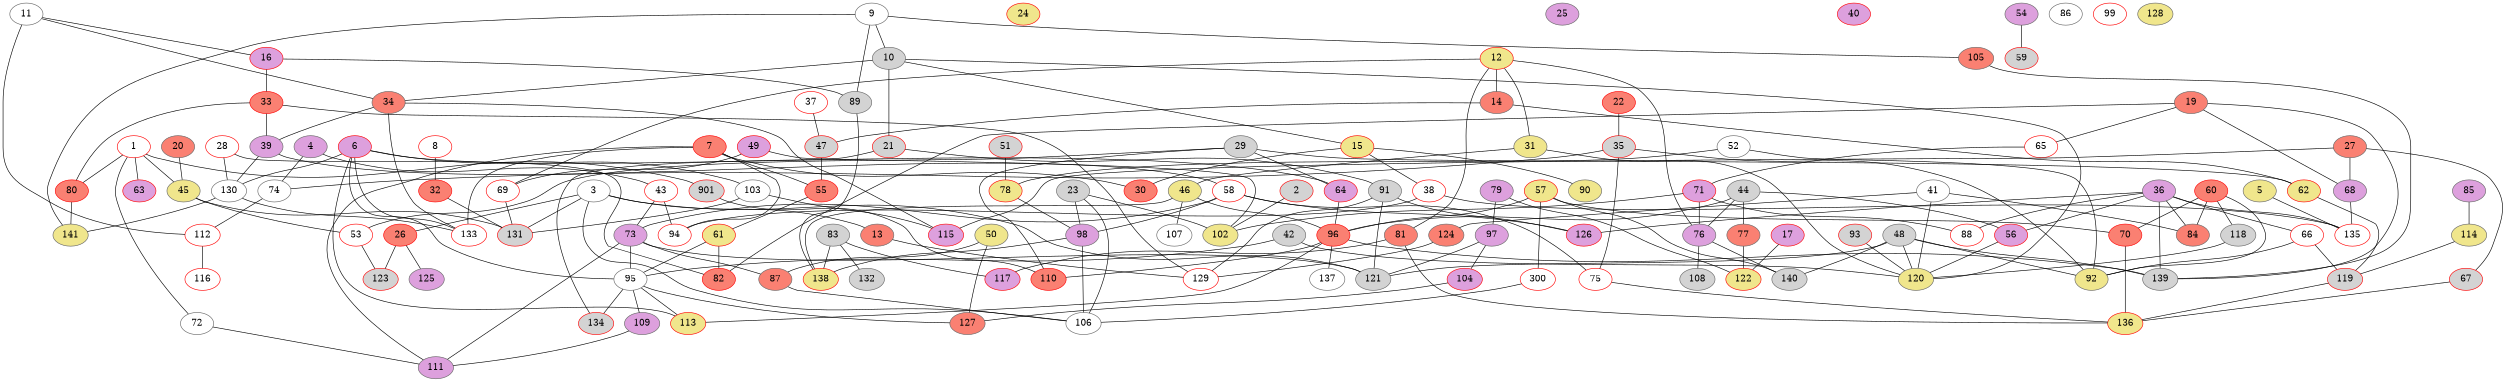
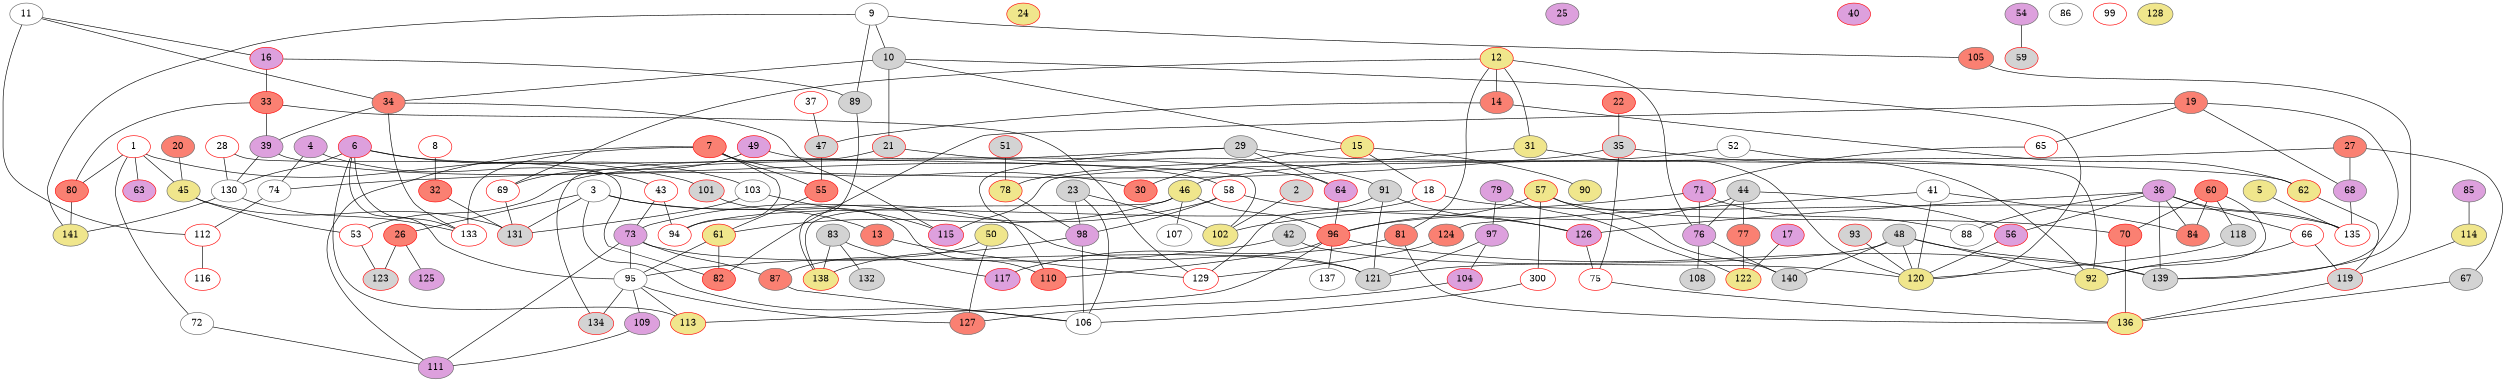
(707, 191) -> (707, 191)
(1429, 191) -> (1429, 191)
(1423, 206) -> (1590, 257)
none -> (954, 221)
(1967, 235) -> (1967, 235)
(2466, 279) -> (2466, 279)
